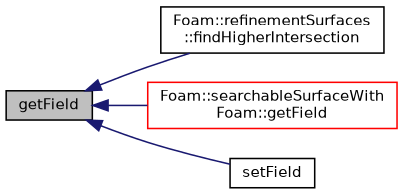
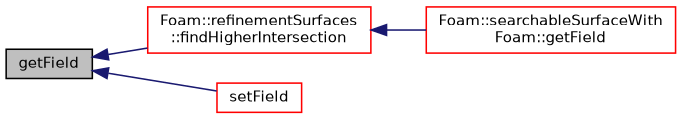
(272, 30) -> (259, 30)
(128, 105) -> (407, 30)
(272, 173) -> (259, 98)
